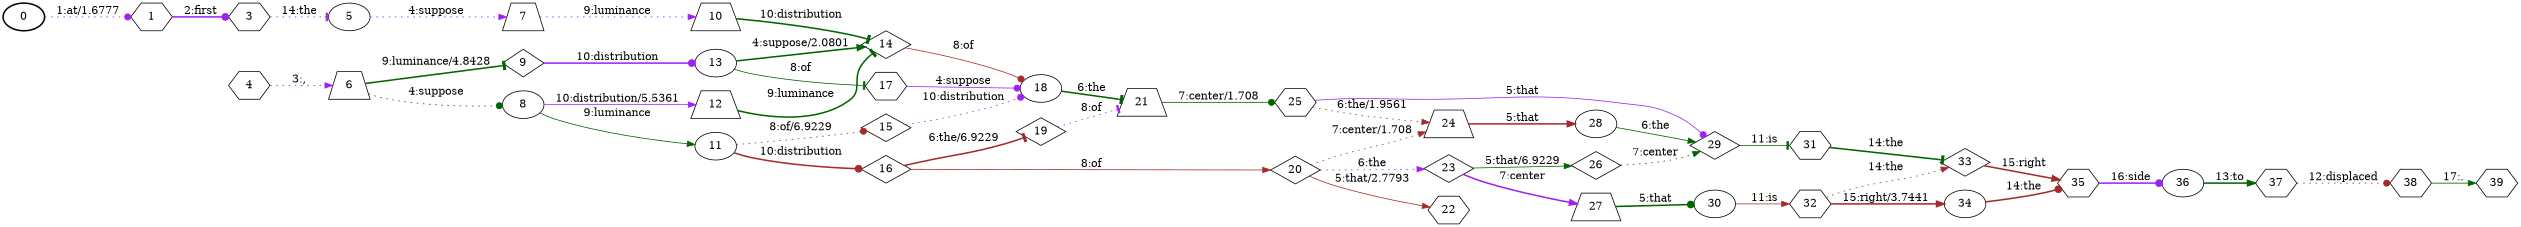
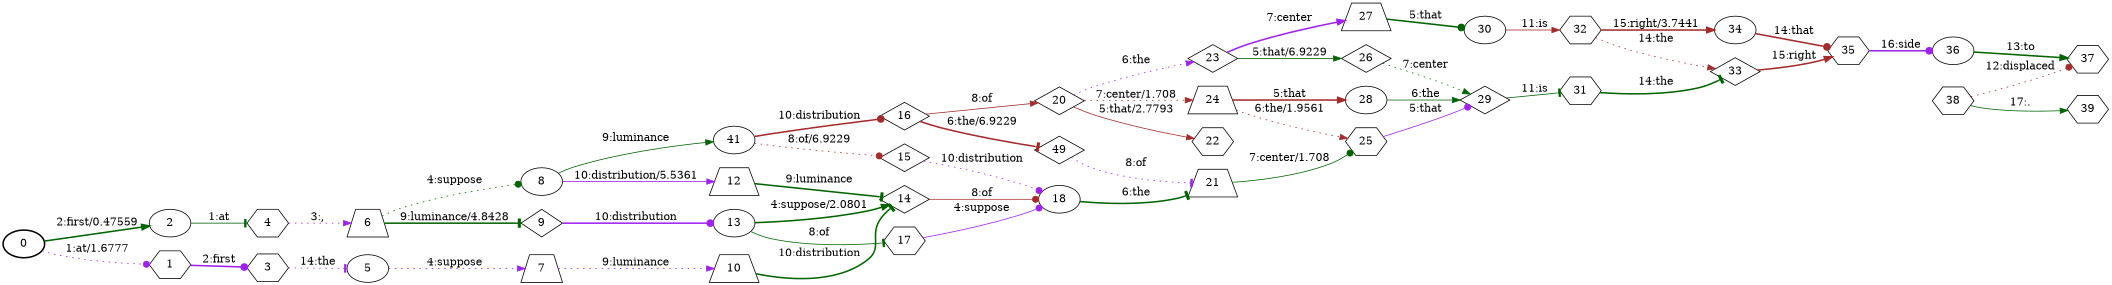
(1367, 116) -> (1287, 125)
(1041, 132) -> (1059, 150)
(716, 146) -> (734, 140)
(2340, 183) -> (2019, 84)
(2024, 187) -> (1794, 31)
none -> (170, 223)
